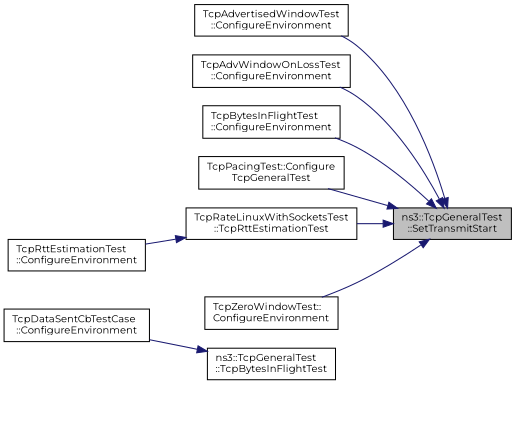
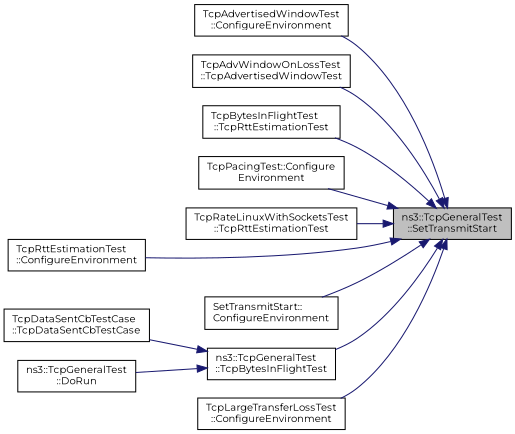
(271, 71) -> (271, 71)
(271, 122) -> (271, 122)
(271, 173) -> (271, 173)
(161, 242) -> (269, 256)
none -> (394, 306)
(271, 313) -> (271, 313)
(77, 325) -> (77, 325)
none -> (77, 376)
none -> (271, 414)
